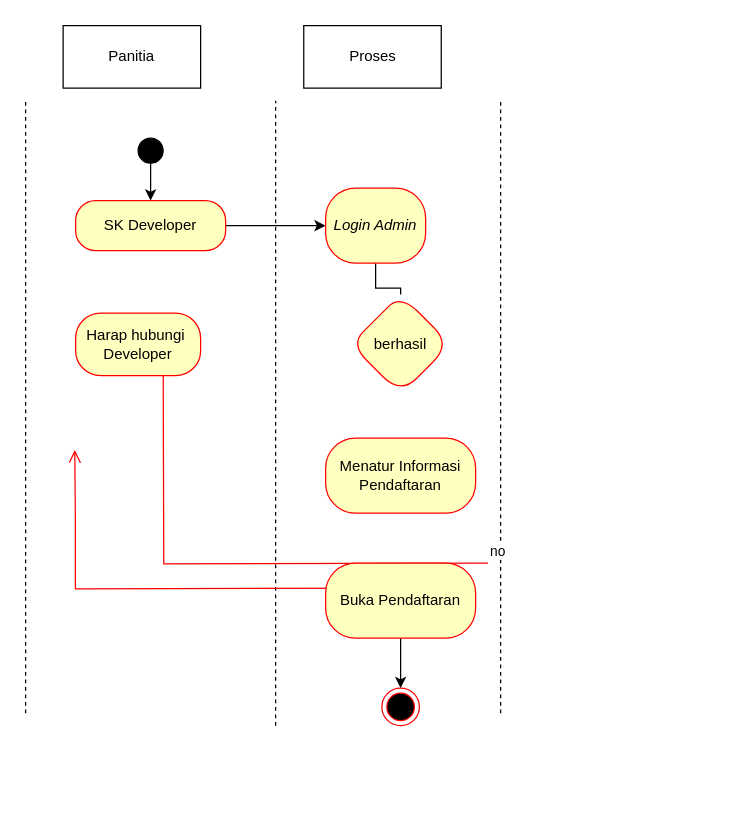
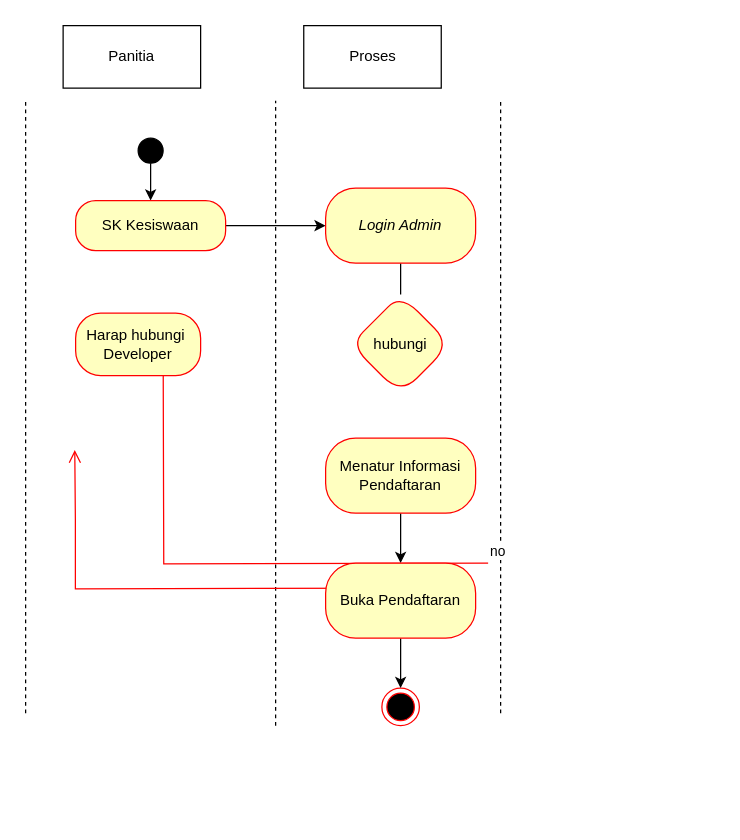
(151, 226) -> (151, 226)
(376, 226) -> (401, 226)
(401, 344) -> (401, 344)
none -> (401, 534)
